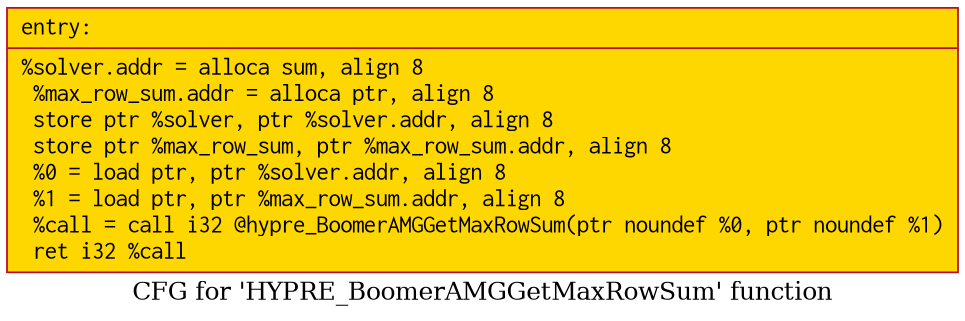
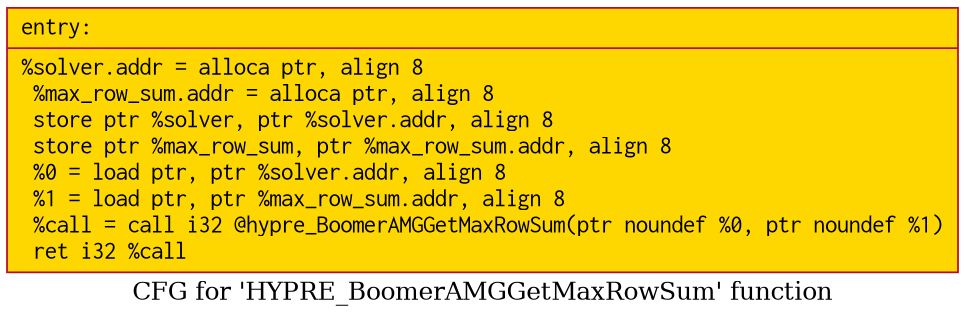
(222, 67) -> (222, 67)
